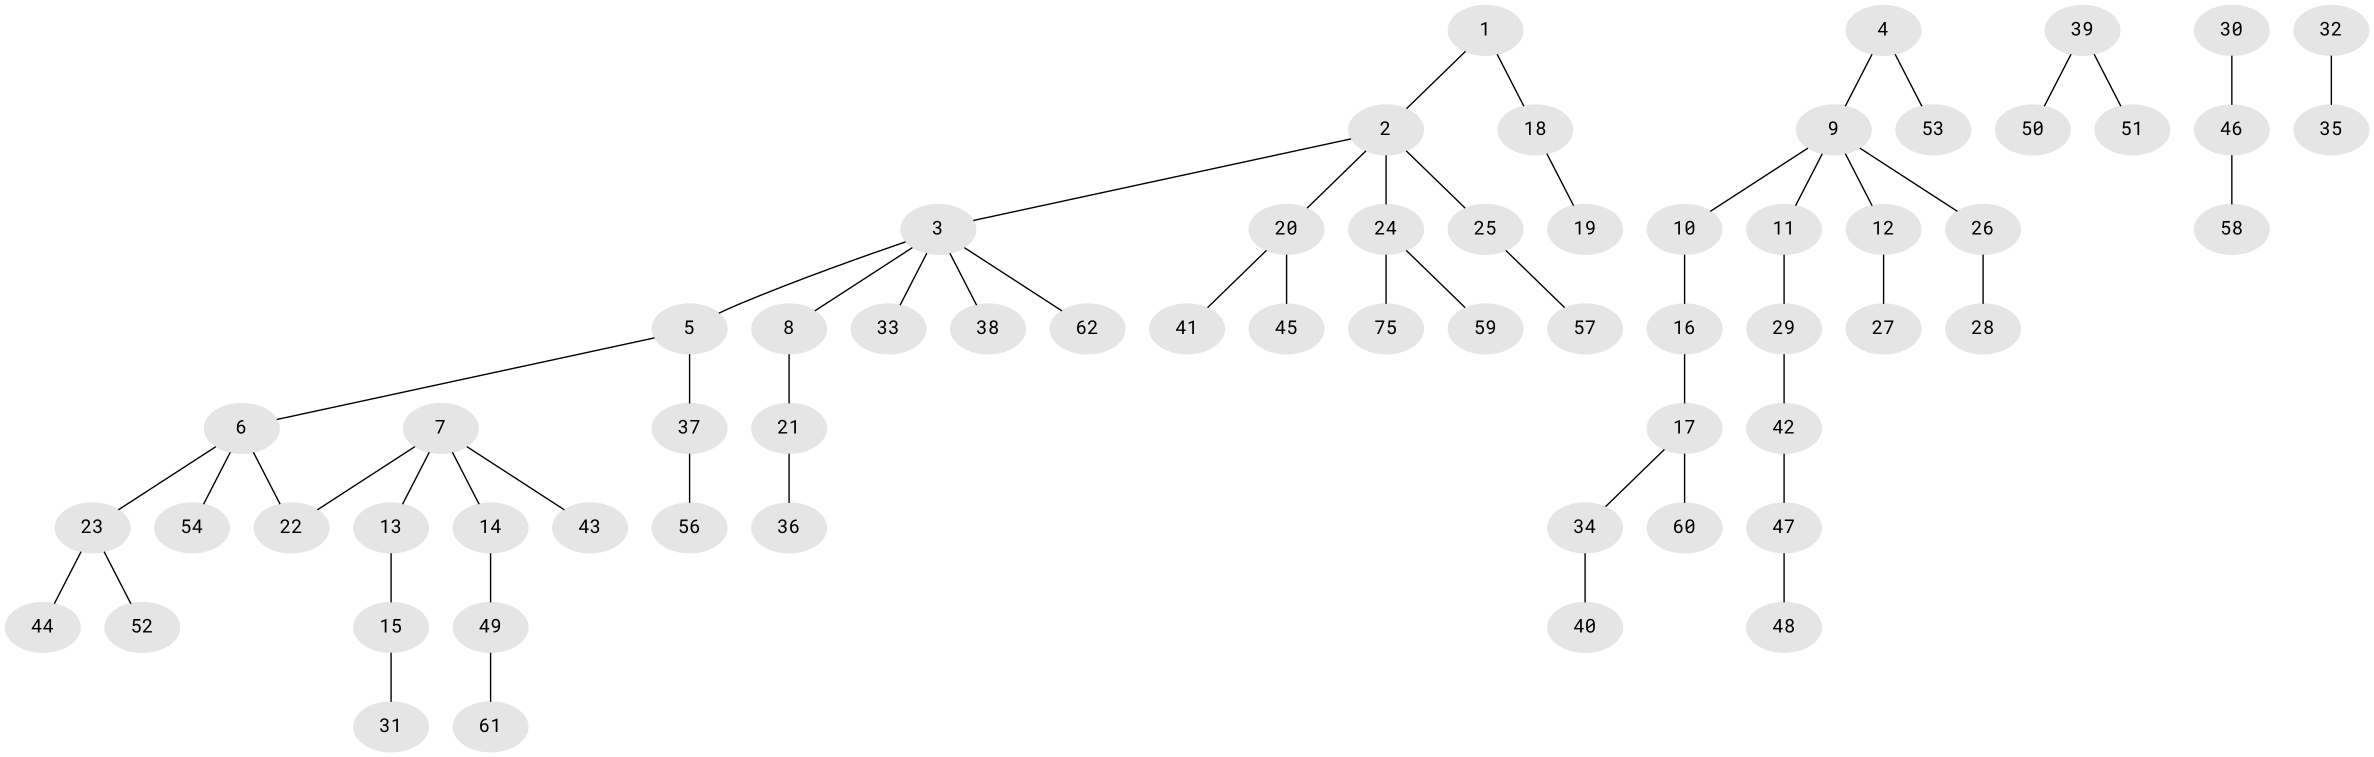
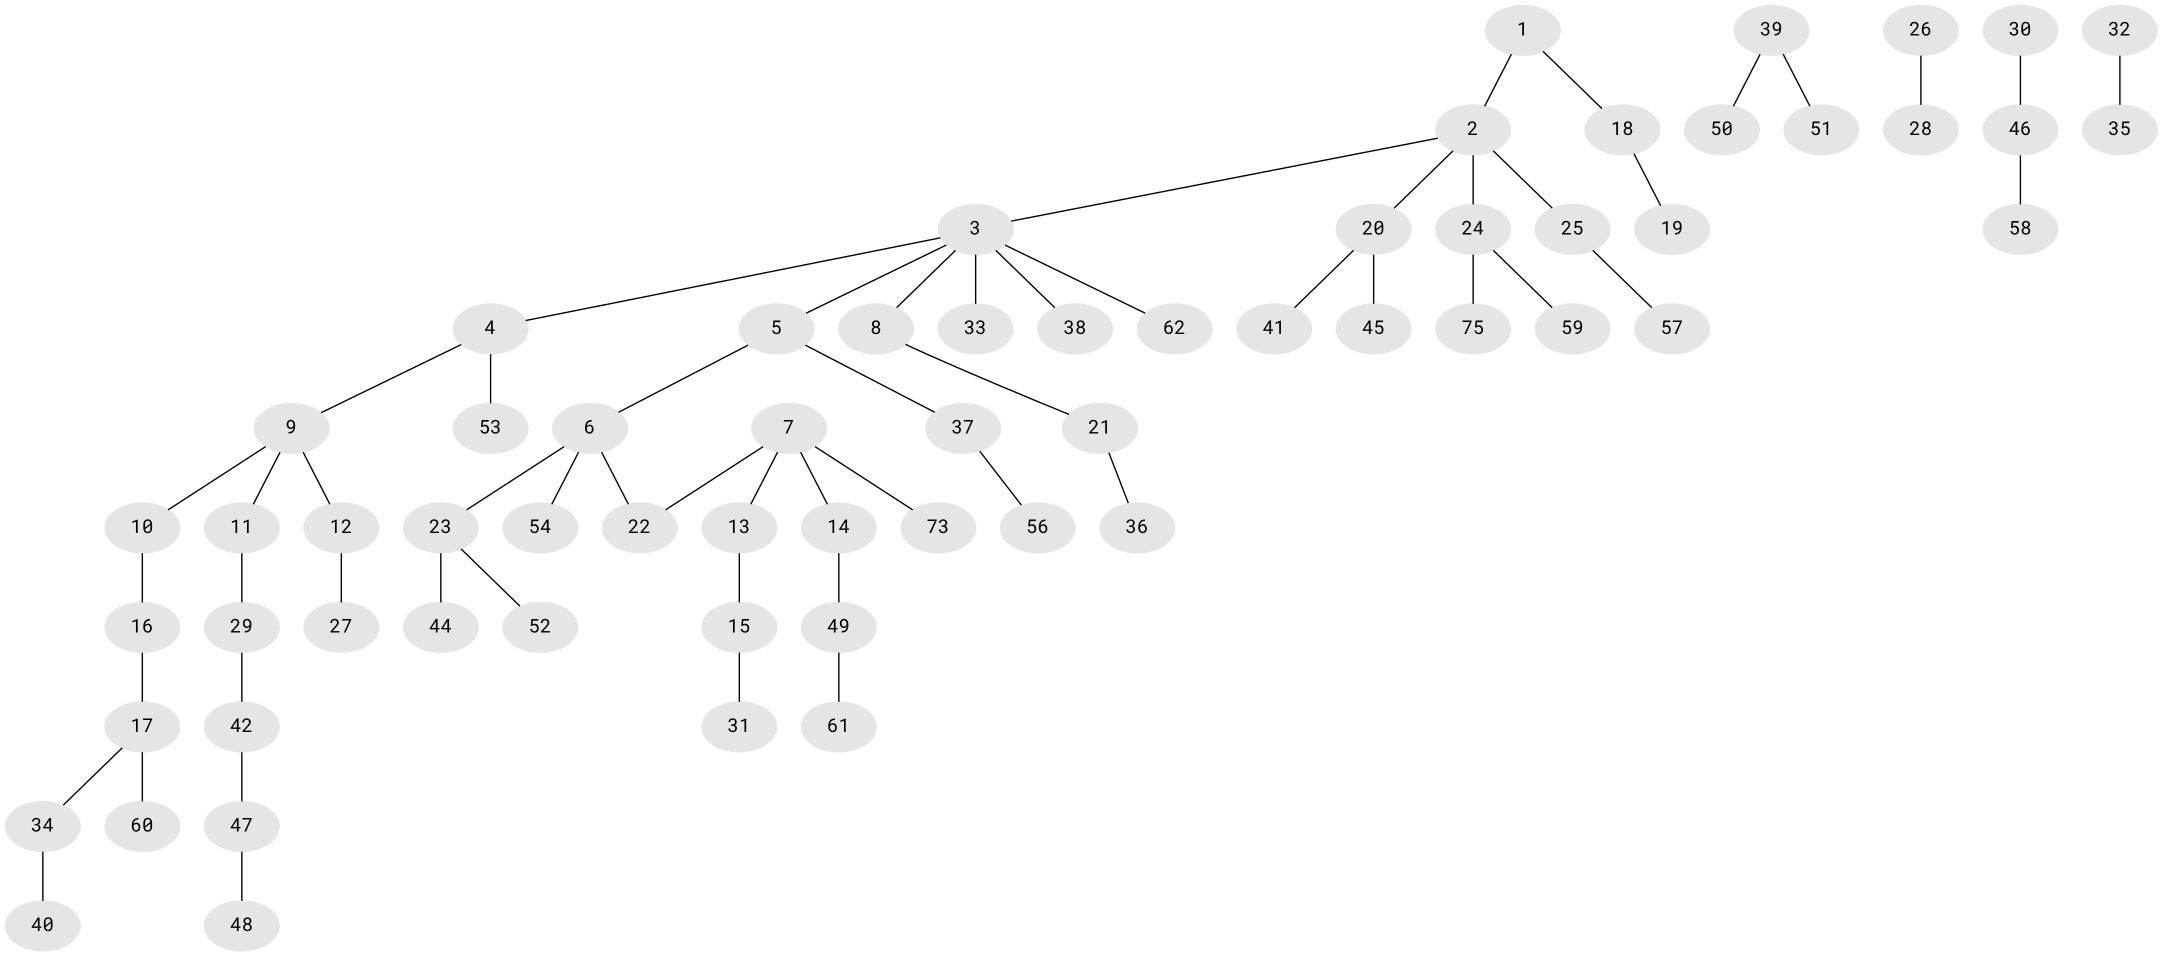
(1909, 180) -> none
none -> (733, 279)
(590, 528) -> (938, 528)
